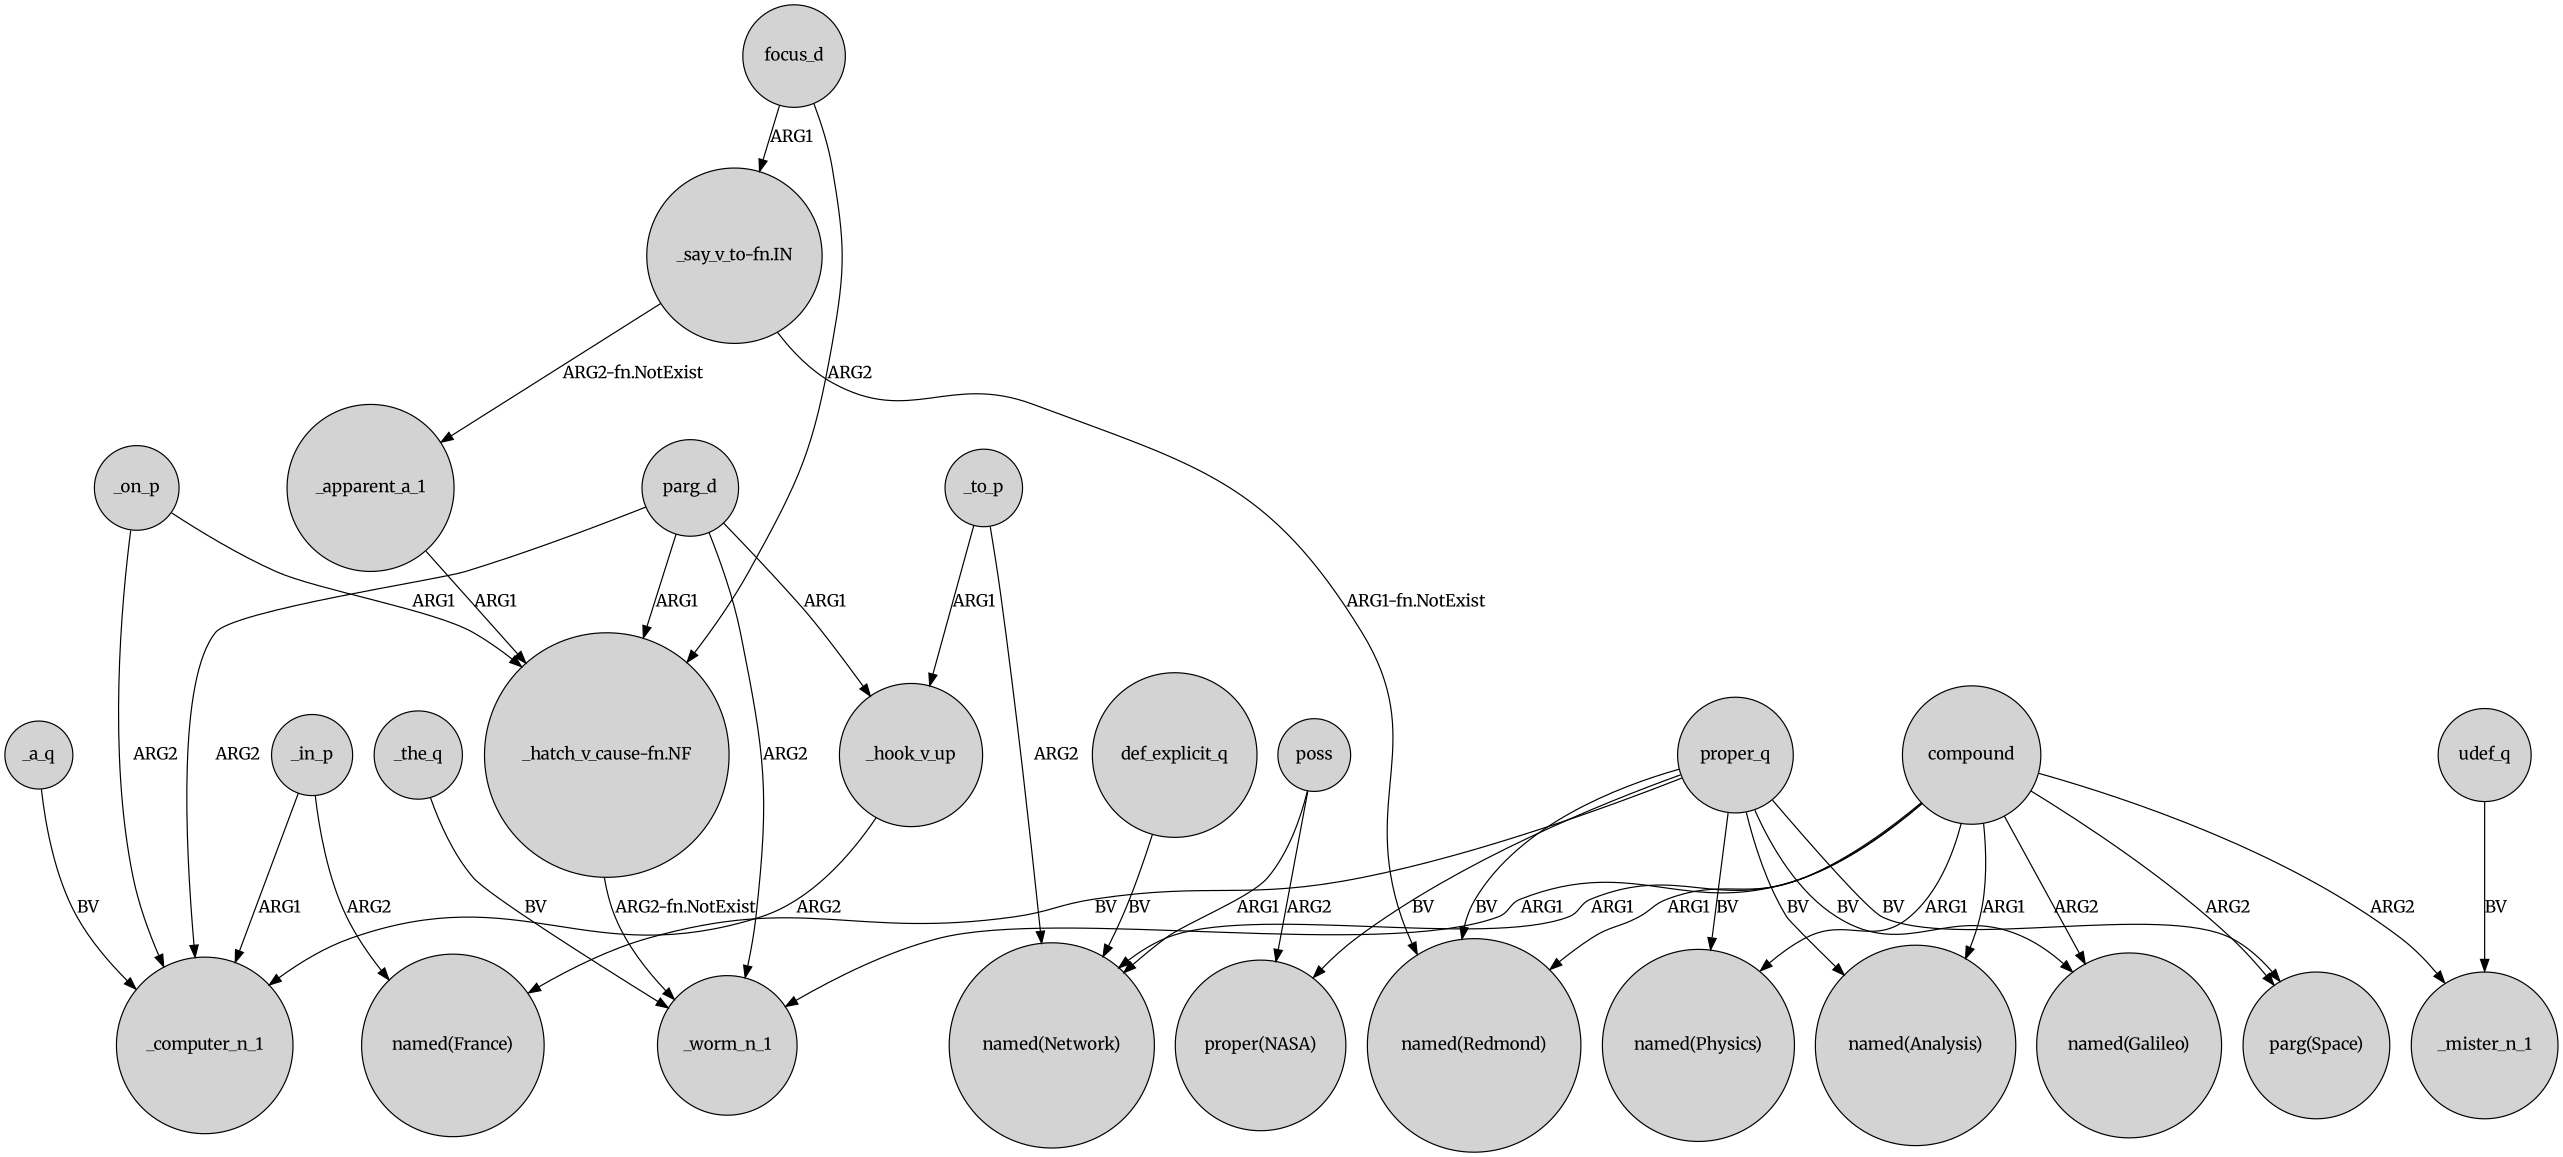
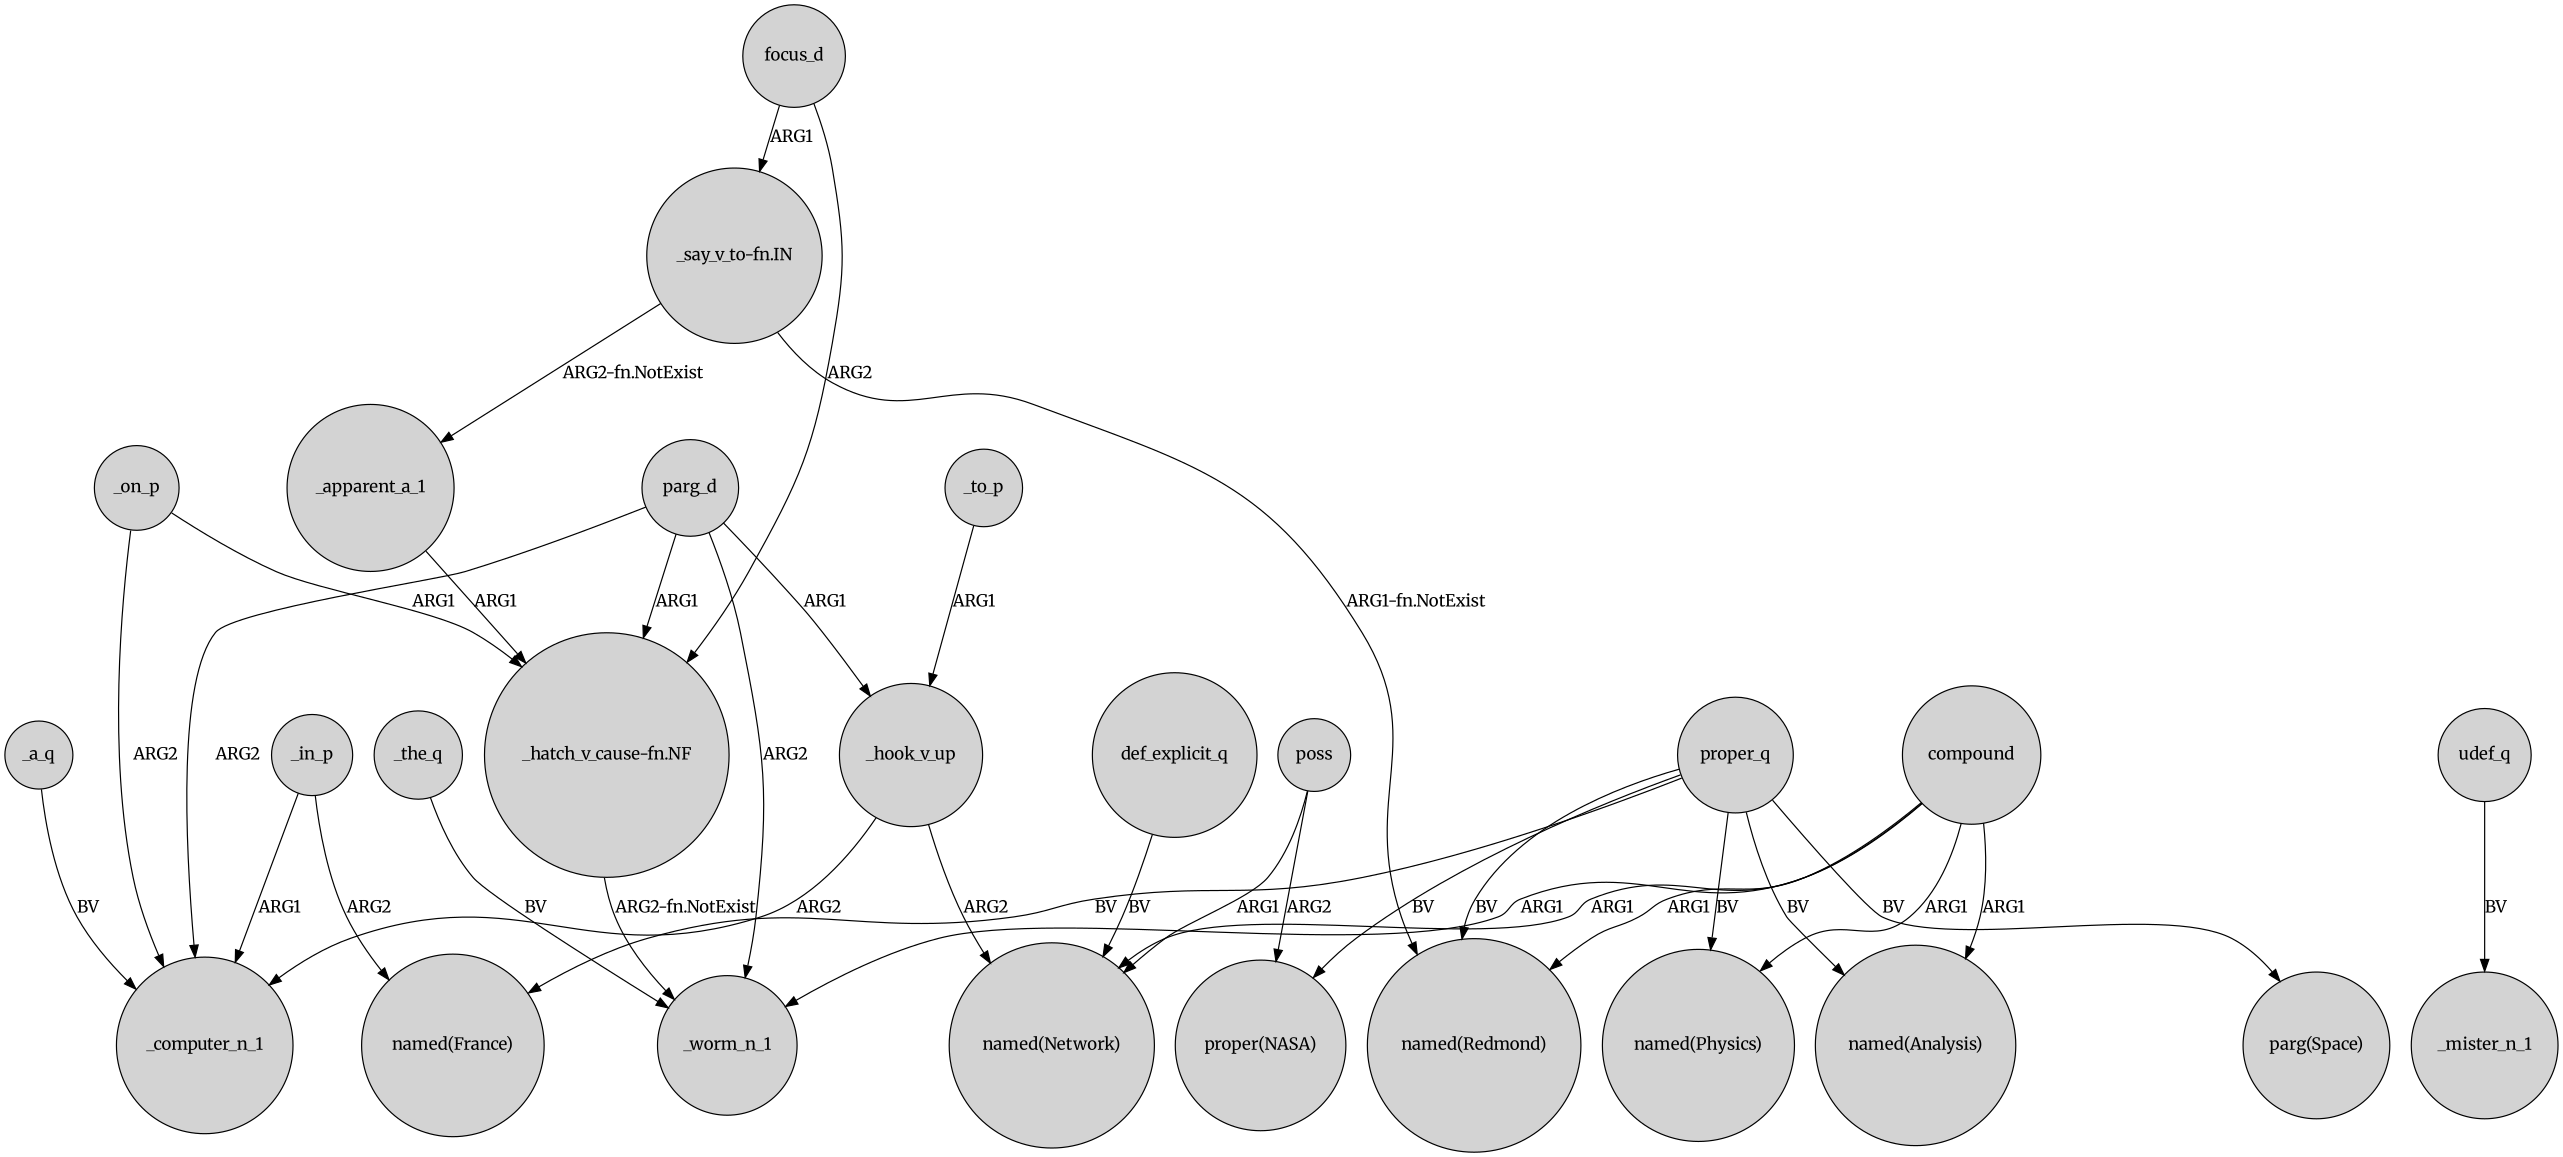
(1018, 729) -> (952, 891)
(2250, 850) -> none
(2155, 875) -> none
(2129, 1045) -> none
